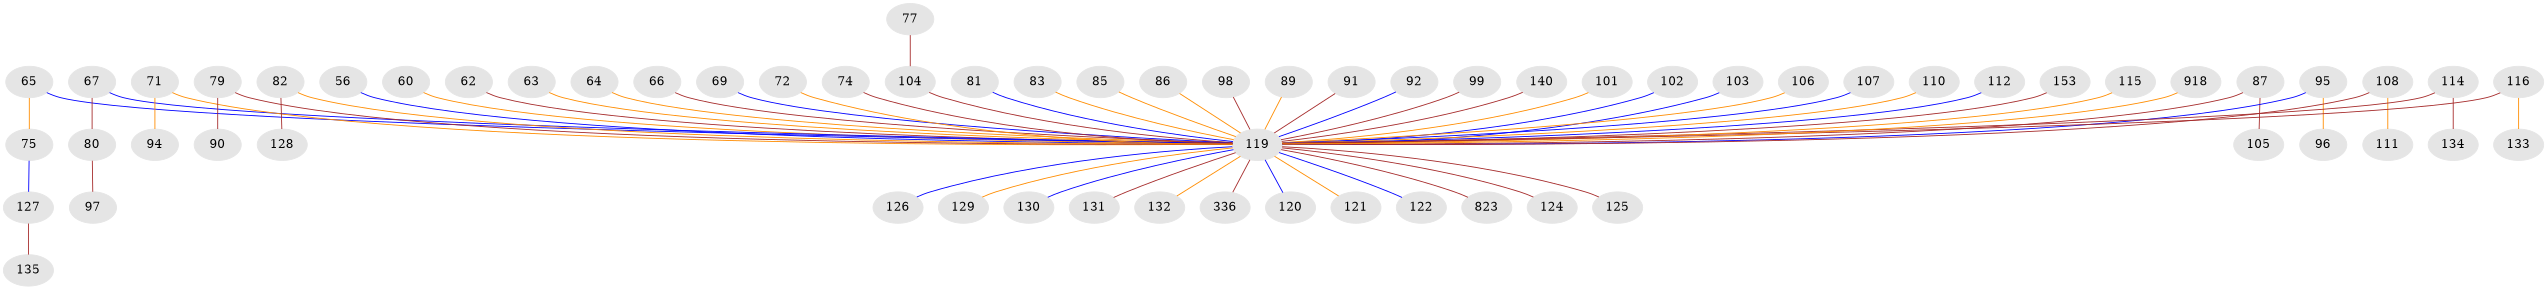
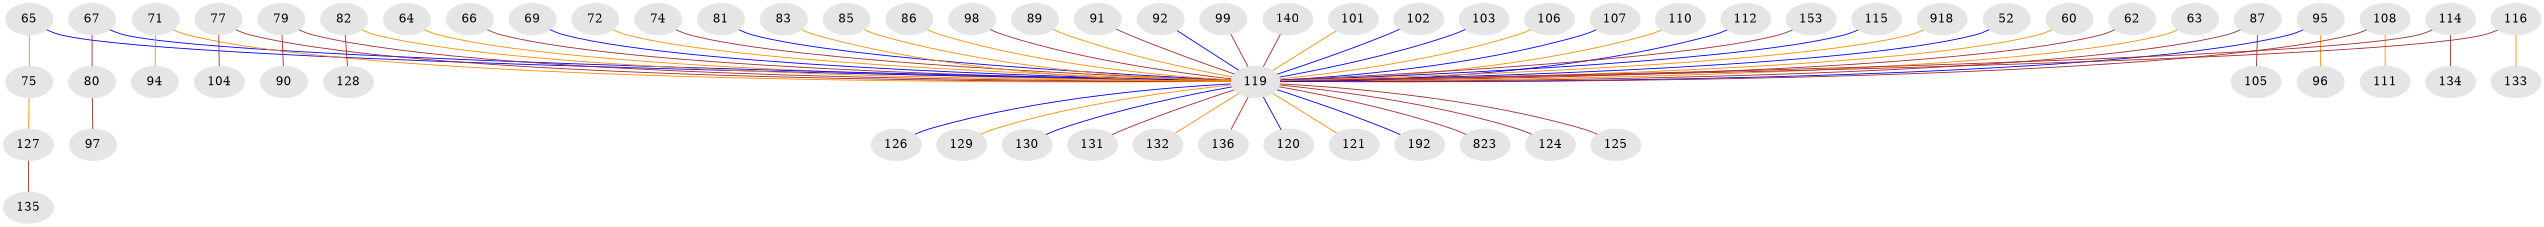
(343, 82) -> (2007, 19)
(1079, 126) -> (732, 75)
(1699, 134) -> (1687, 57)
(29, 176) -> (29, 113)
(1225, 208) -> (1223, 145)
(1421, 208) -> (1420, 145)
